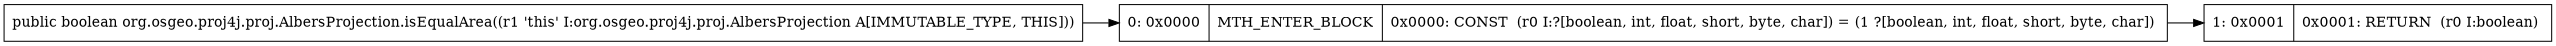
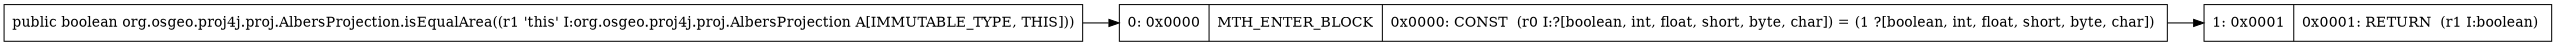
(2423, 22) -> (2423, 22)
